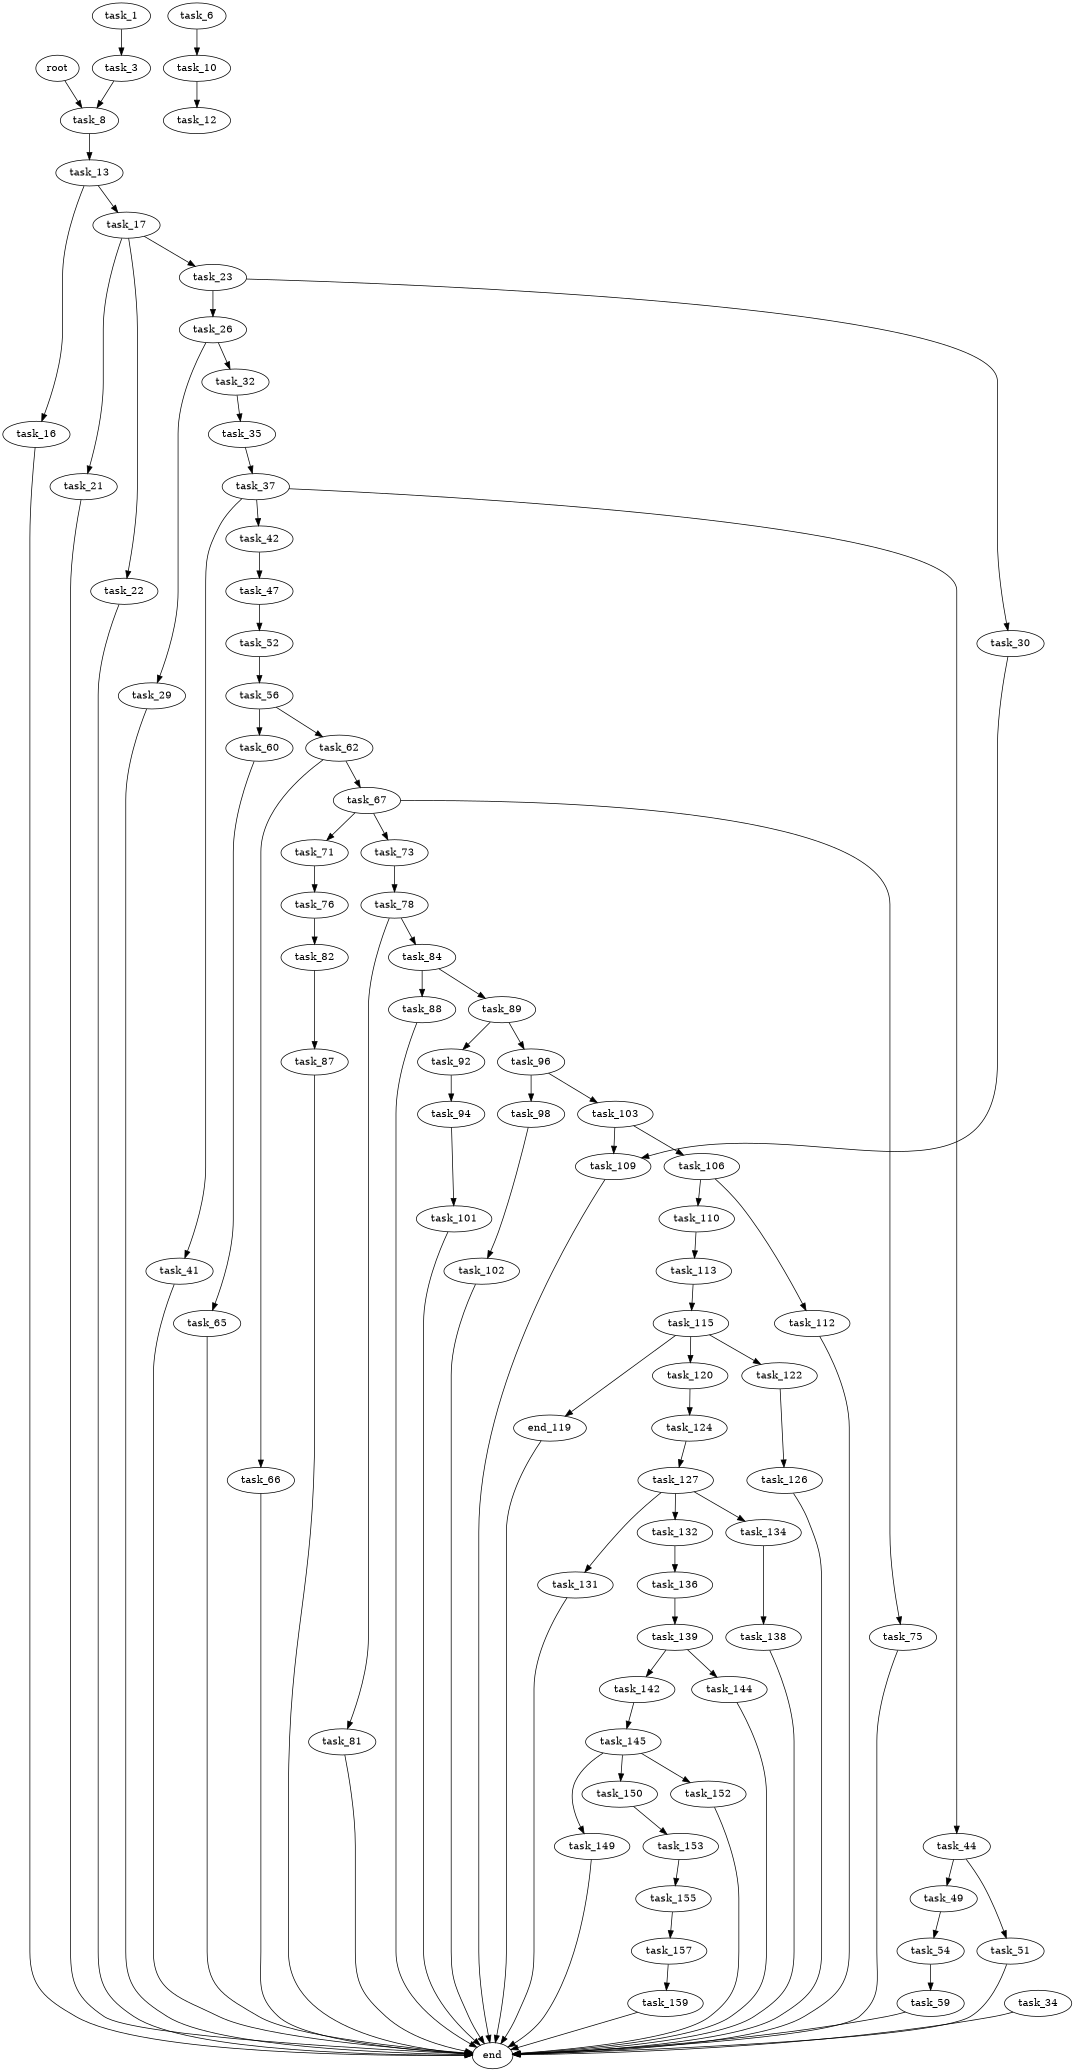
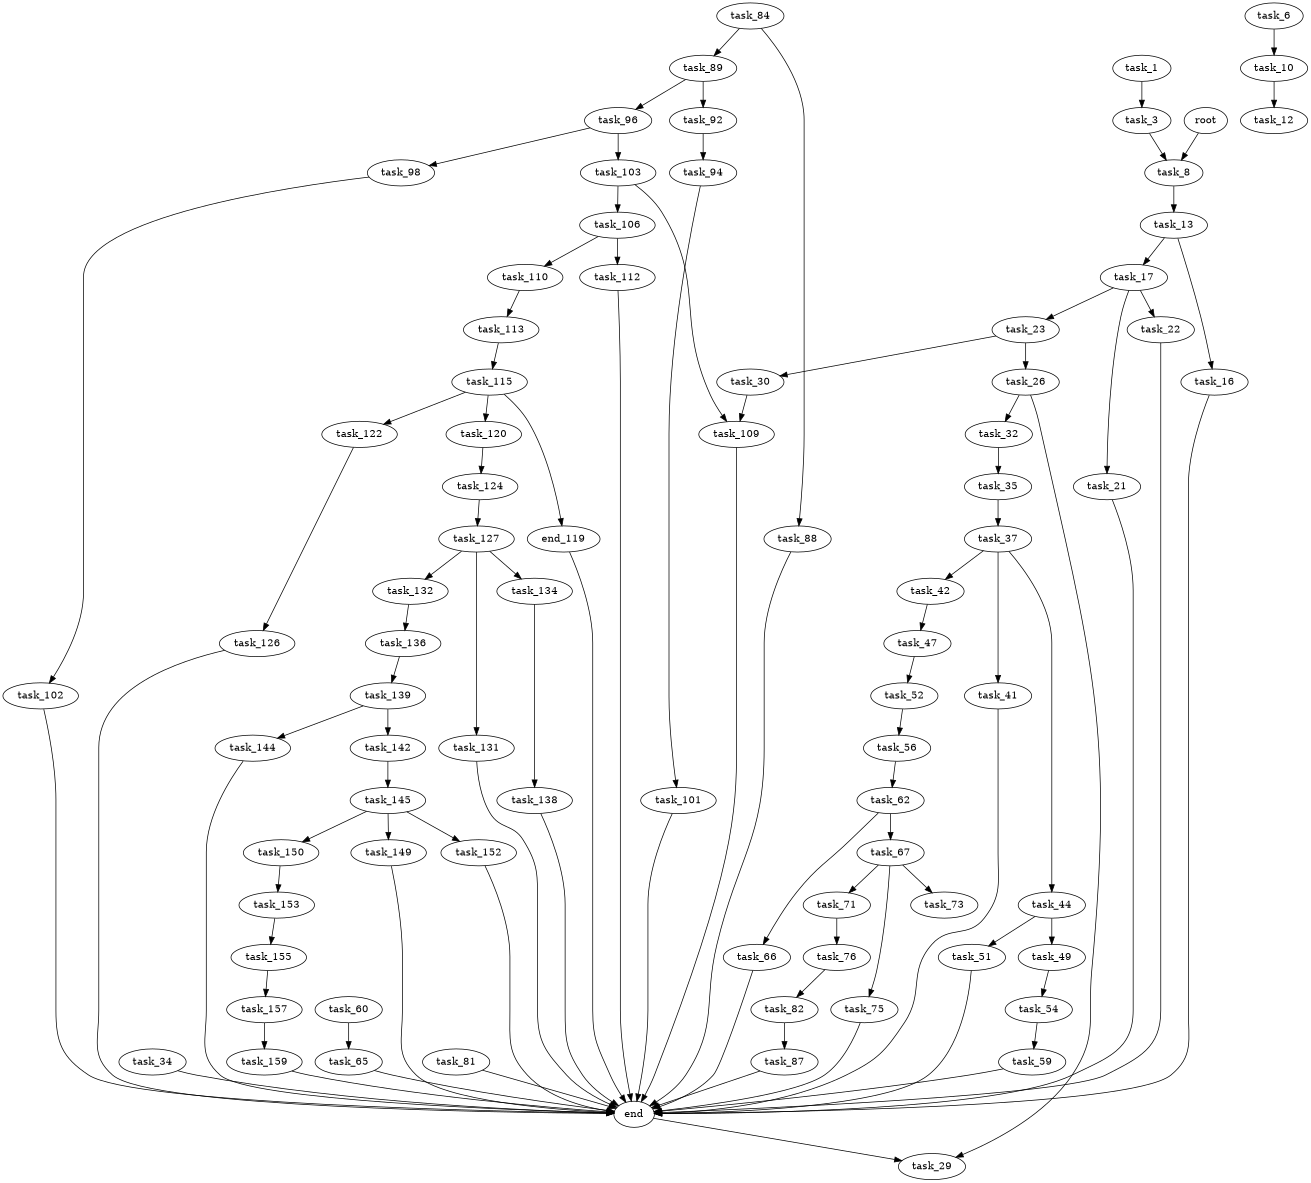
(259, 718) -> none
(395, 905) -> none
(126, 1521) -> (774, 1139)
